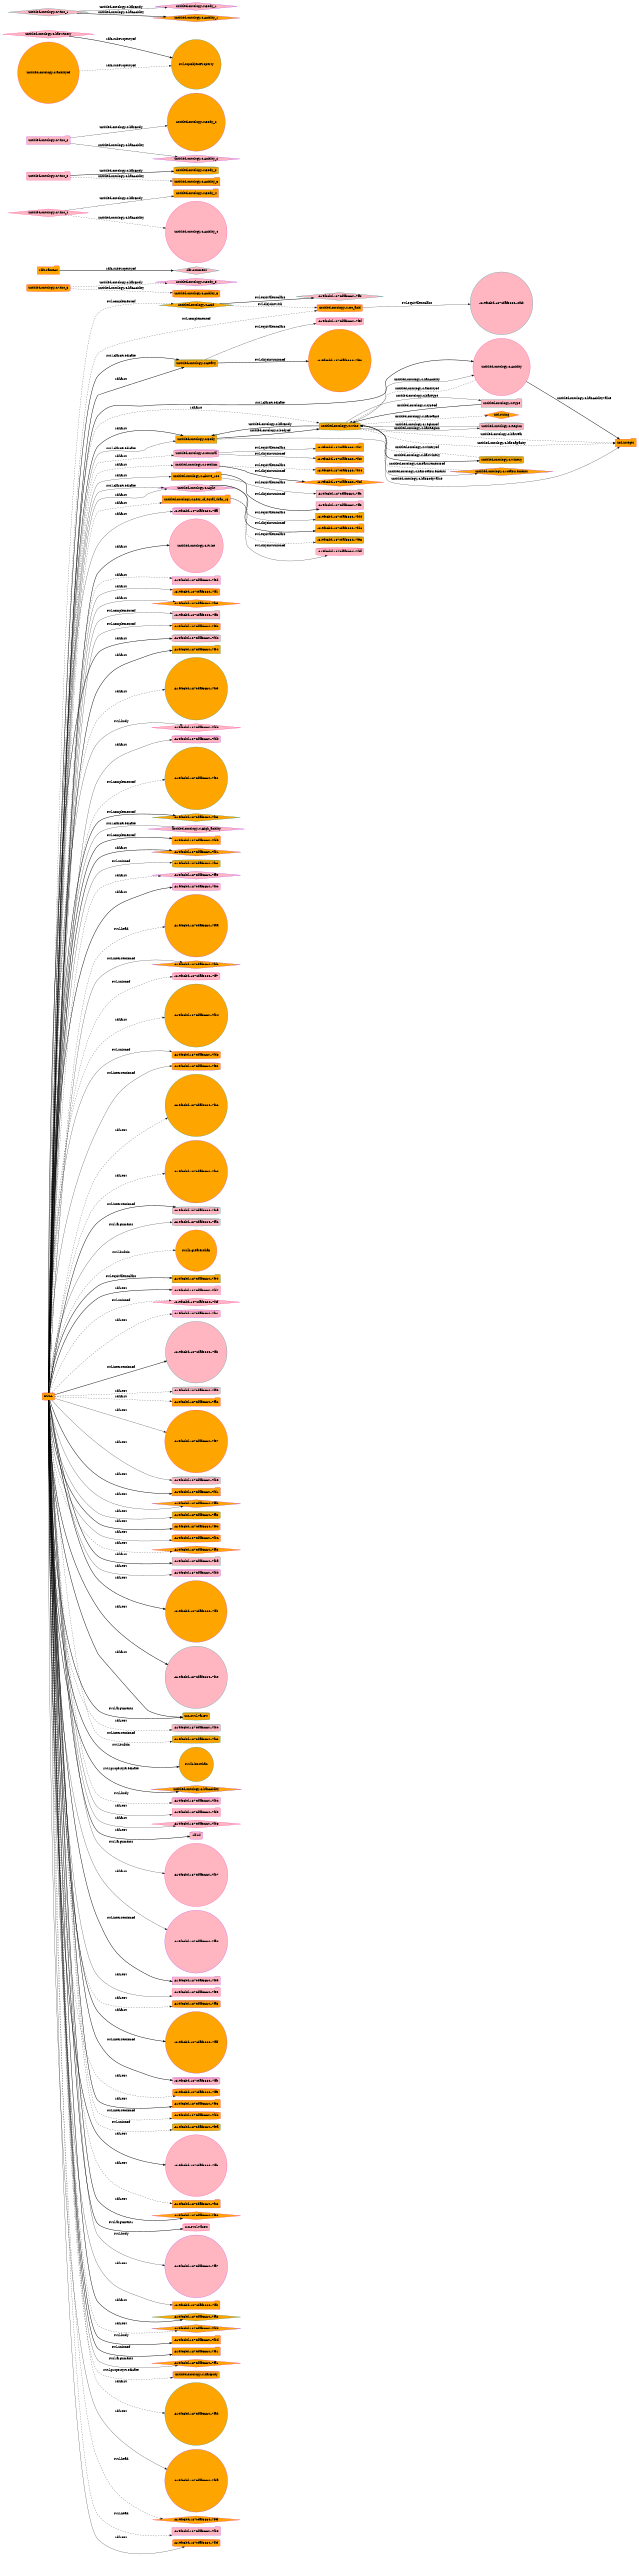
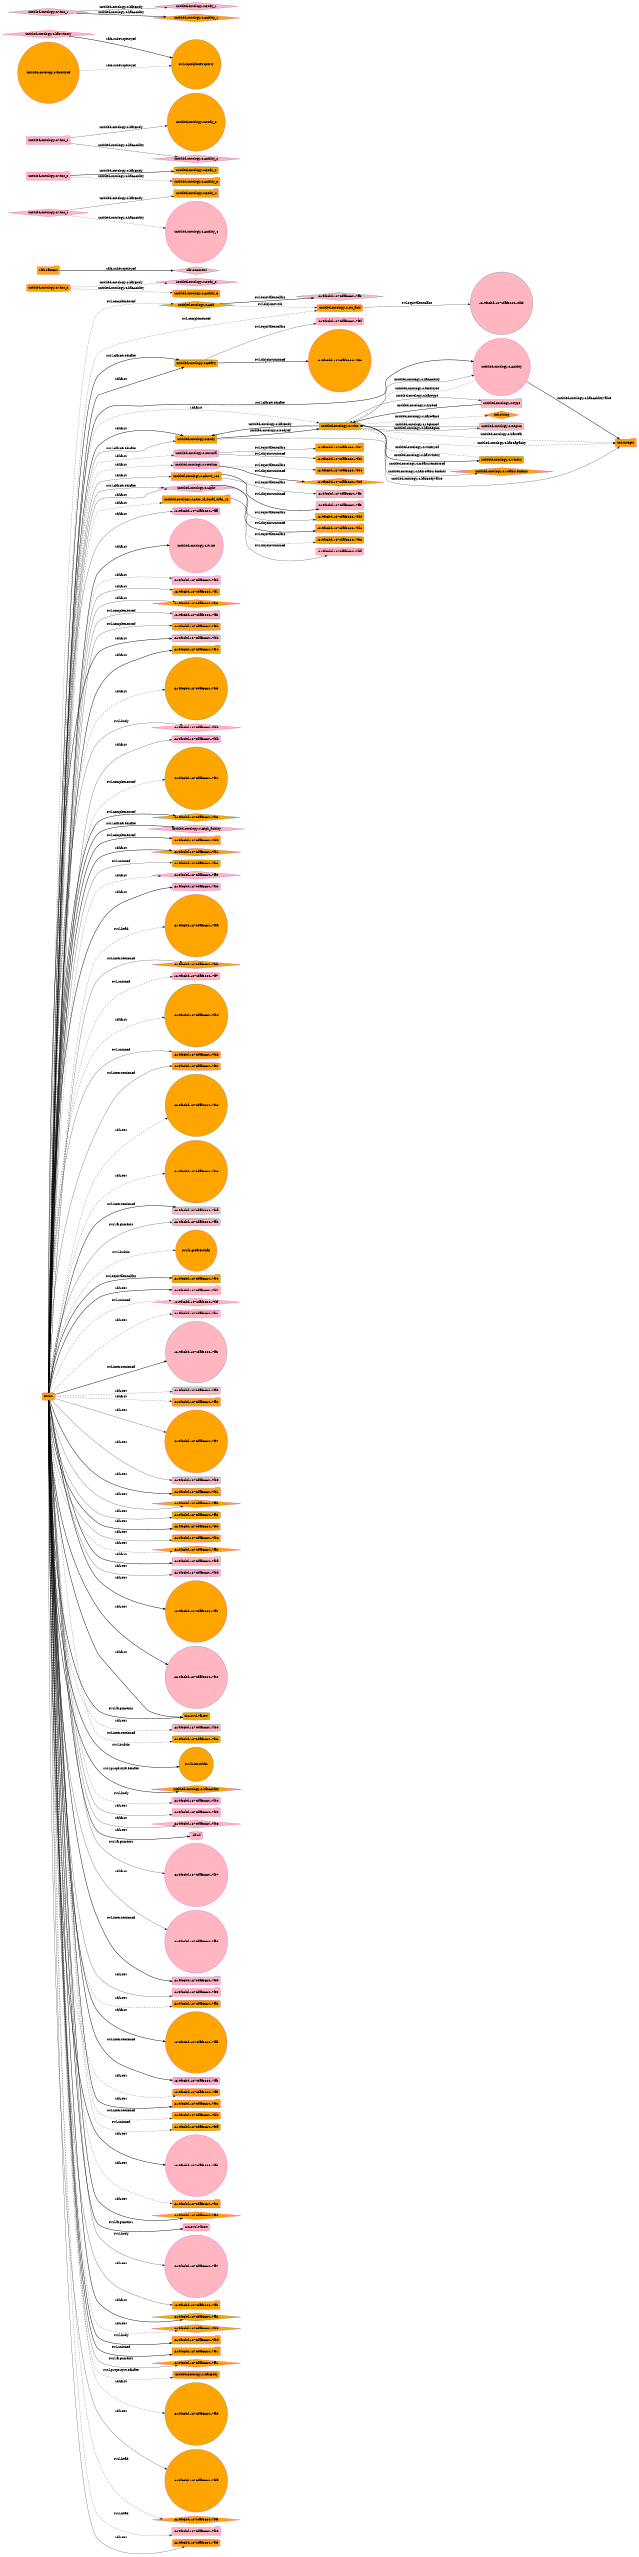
(60, 1073) -> (60, 1073)
